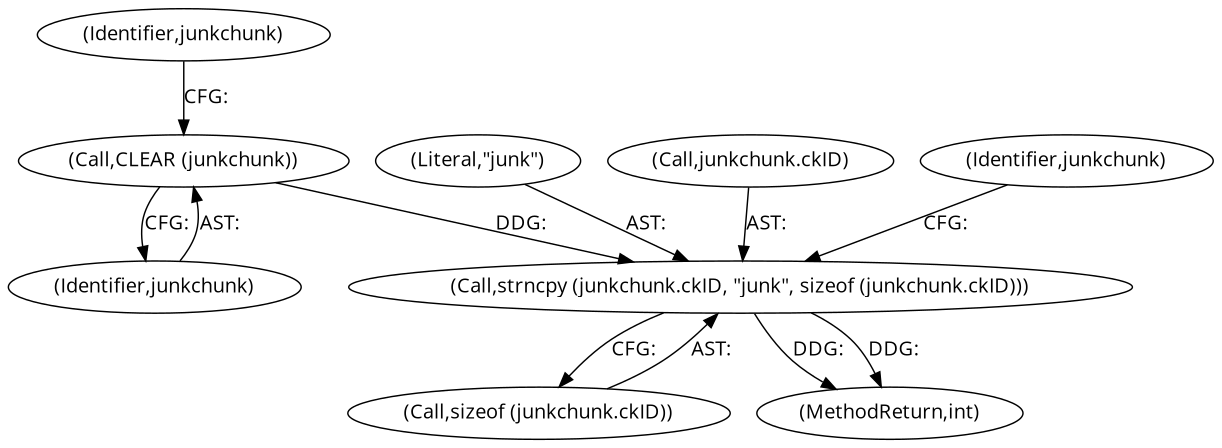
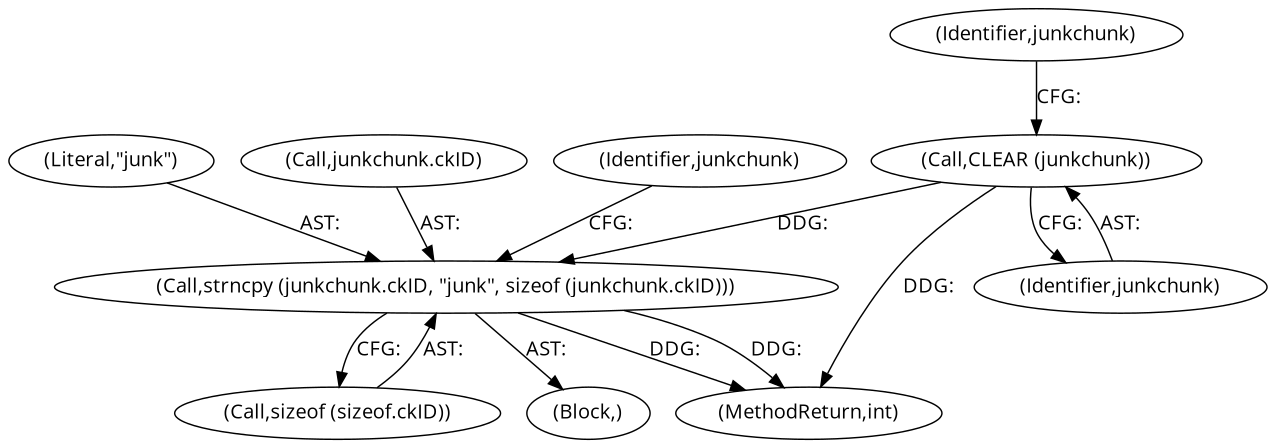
none -> (898, 267)
(539, 413) -> (338, 413)
none -> (588, 413)
